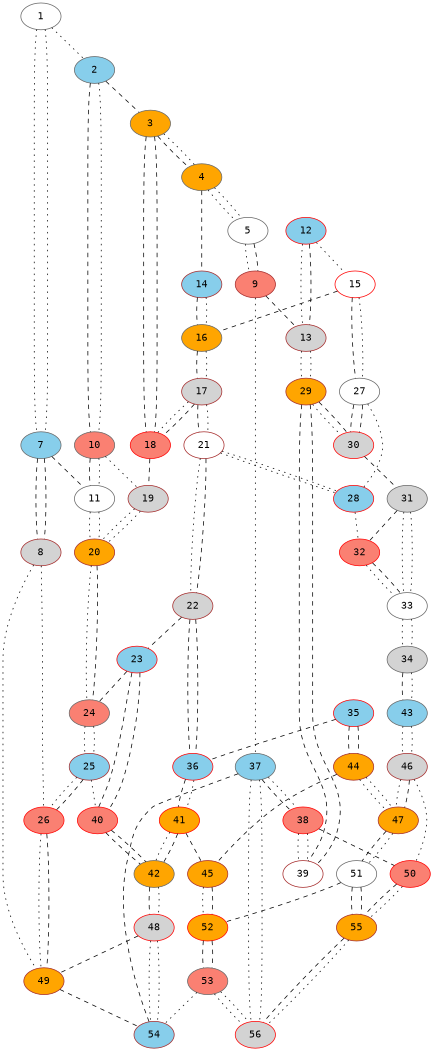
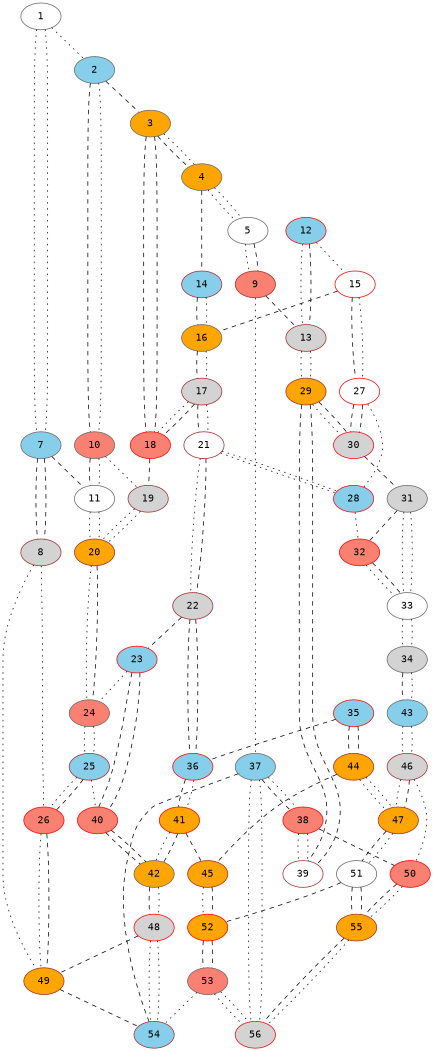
(360, 392) -> (360, 392)
(113, 686) -> (113, 686)
